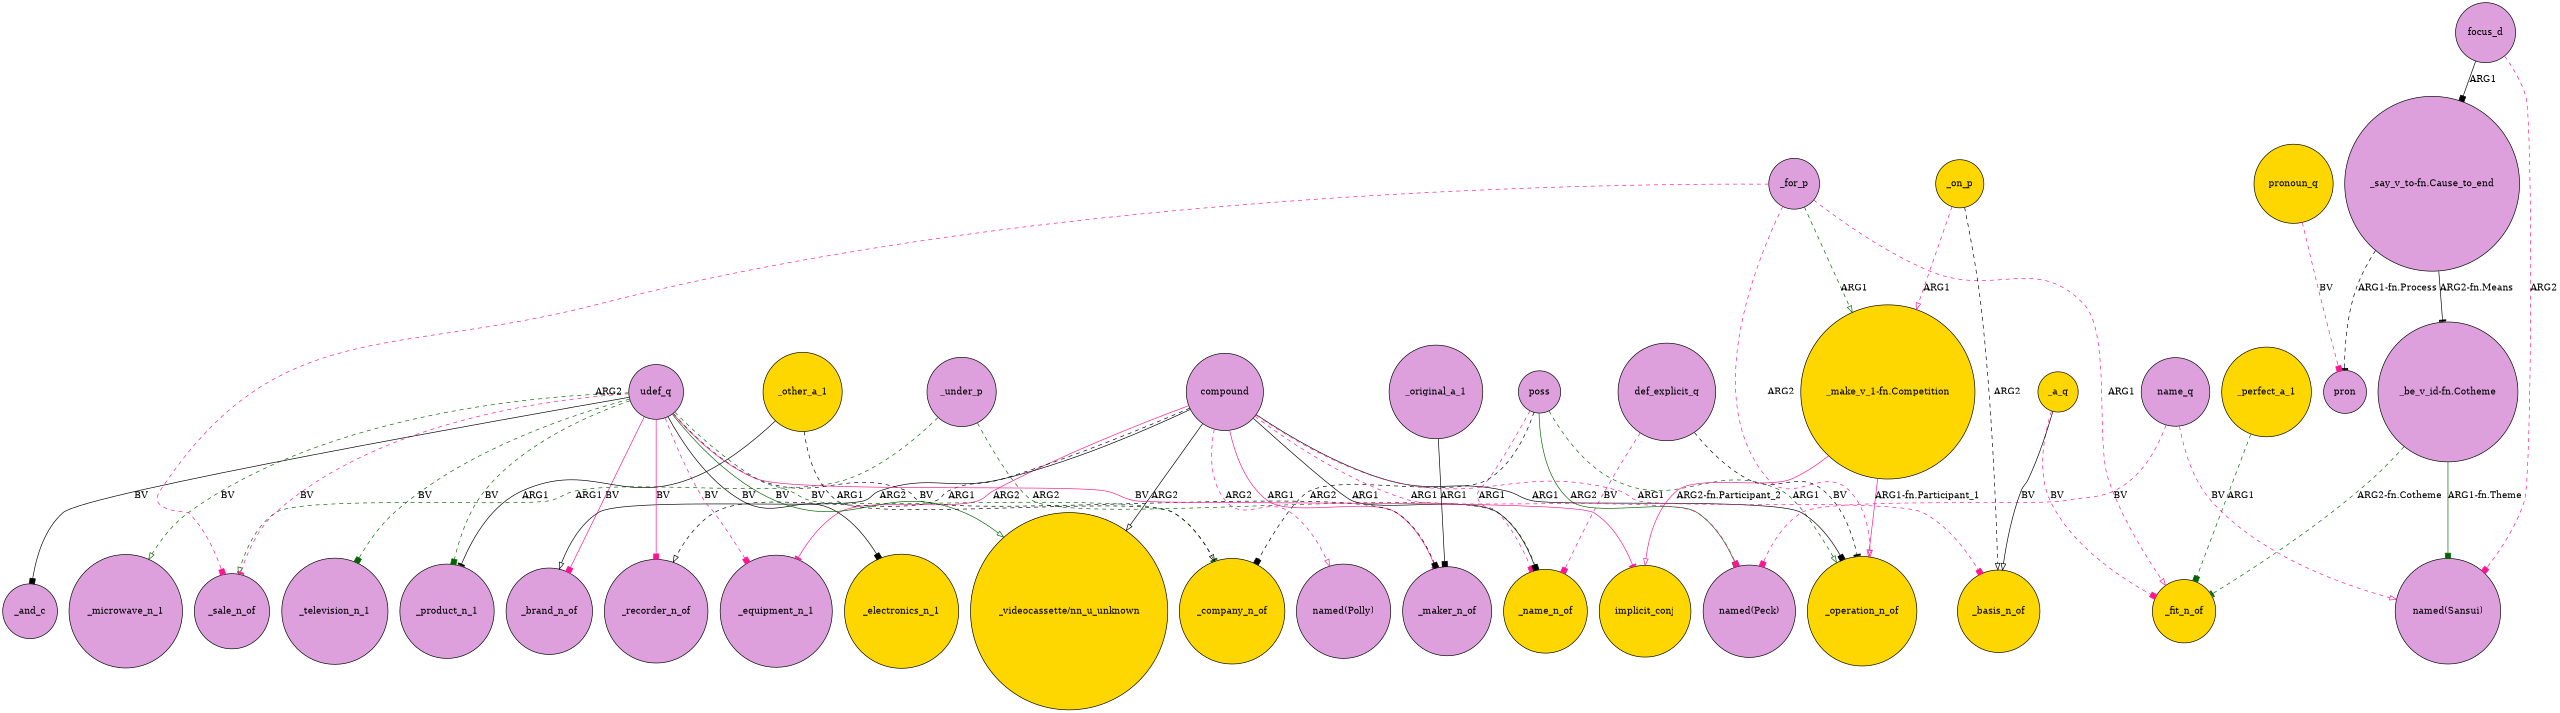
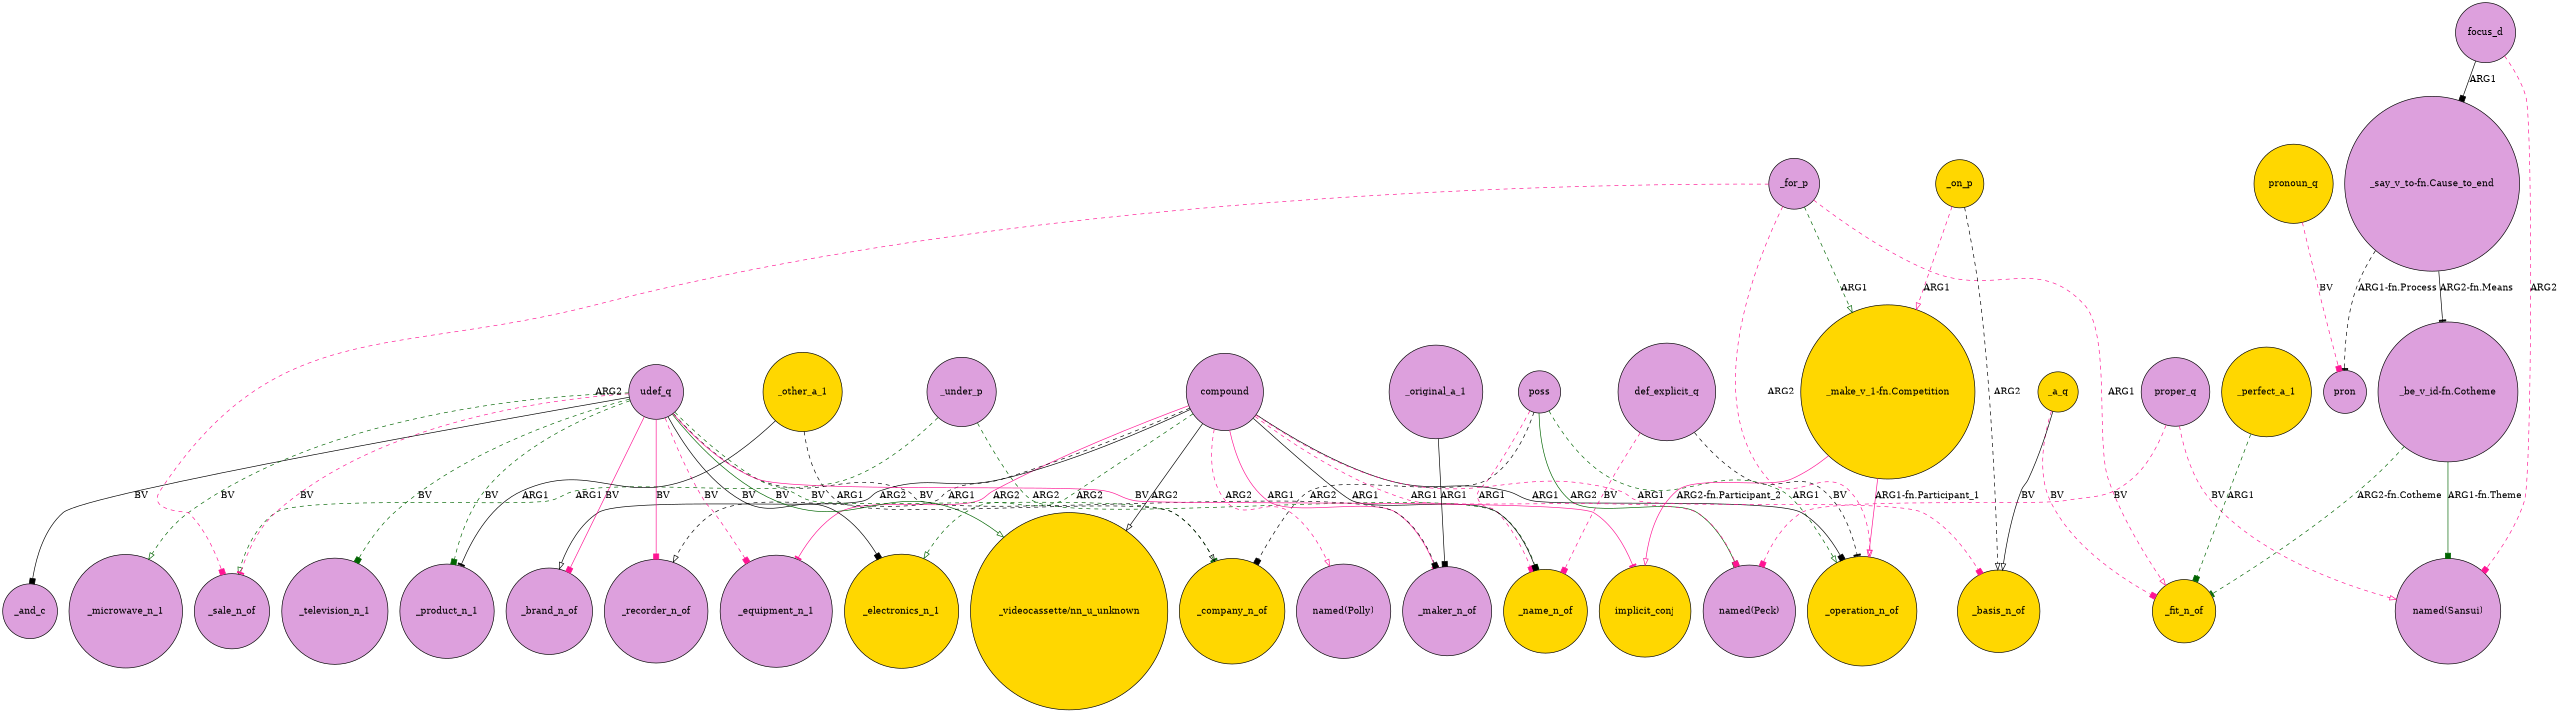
(2176, 392) -> (2176, 392)
none -> (1069, 496)
